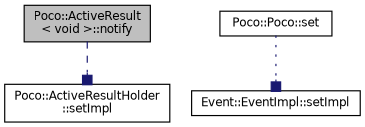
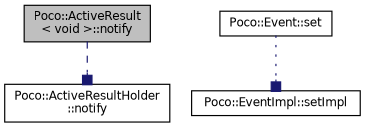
(276, 24) -> (276, 24)
(87, 103) -> (87, 103)
(276, 103) -> (276, 103)
